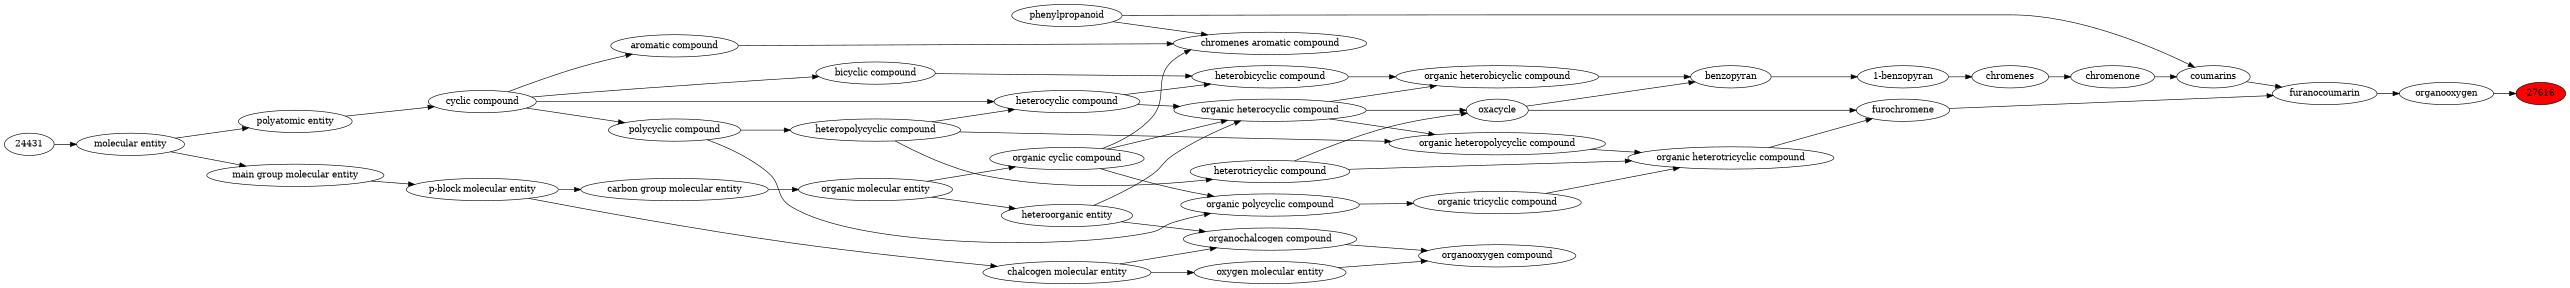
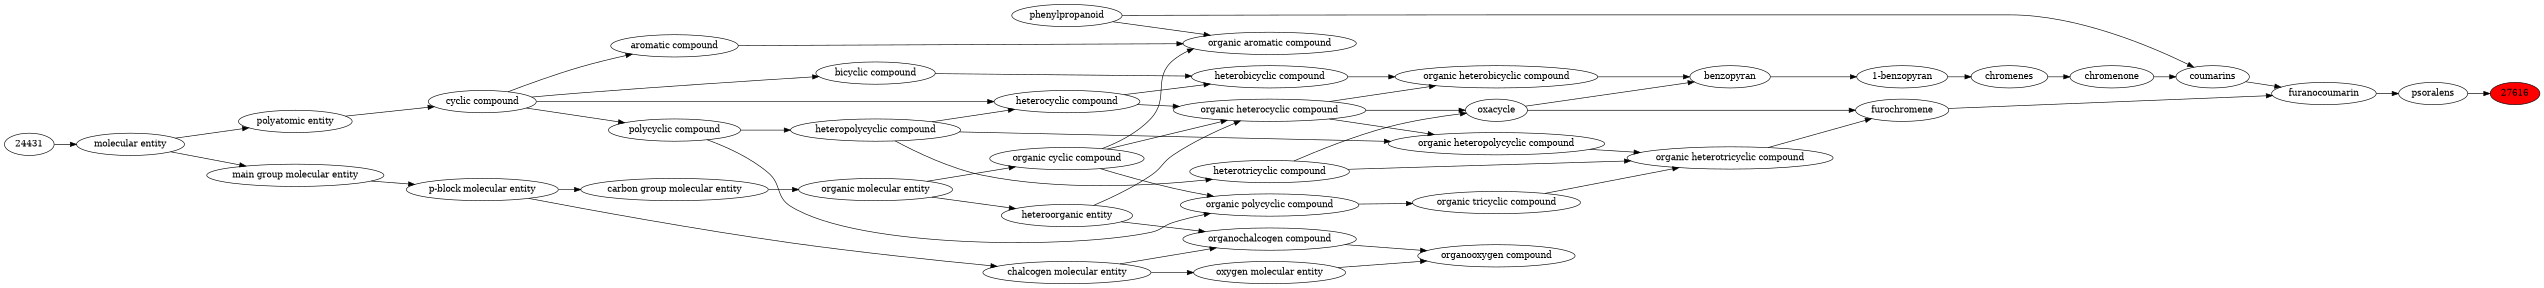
(1270, 43) -> (1270, 43)
(2446, 94) -> (2433, 94)
